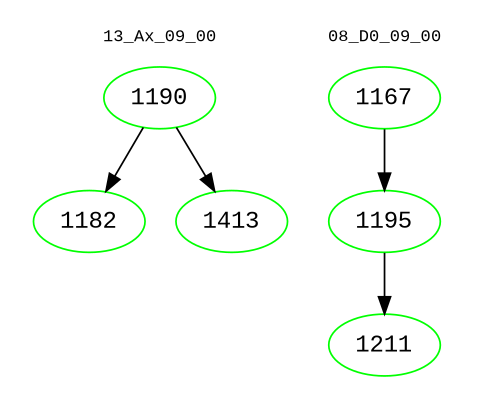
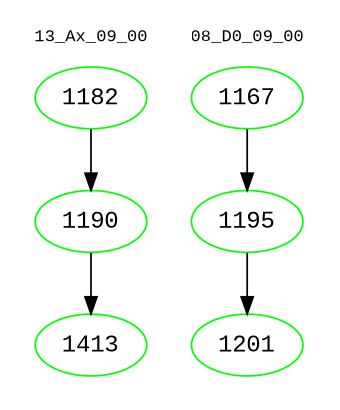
(129, 152) -> (91, 151)
(385, 345) -> (247, 345)
